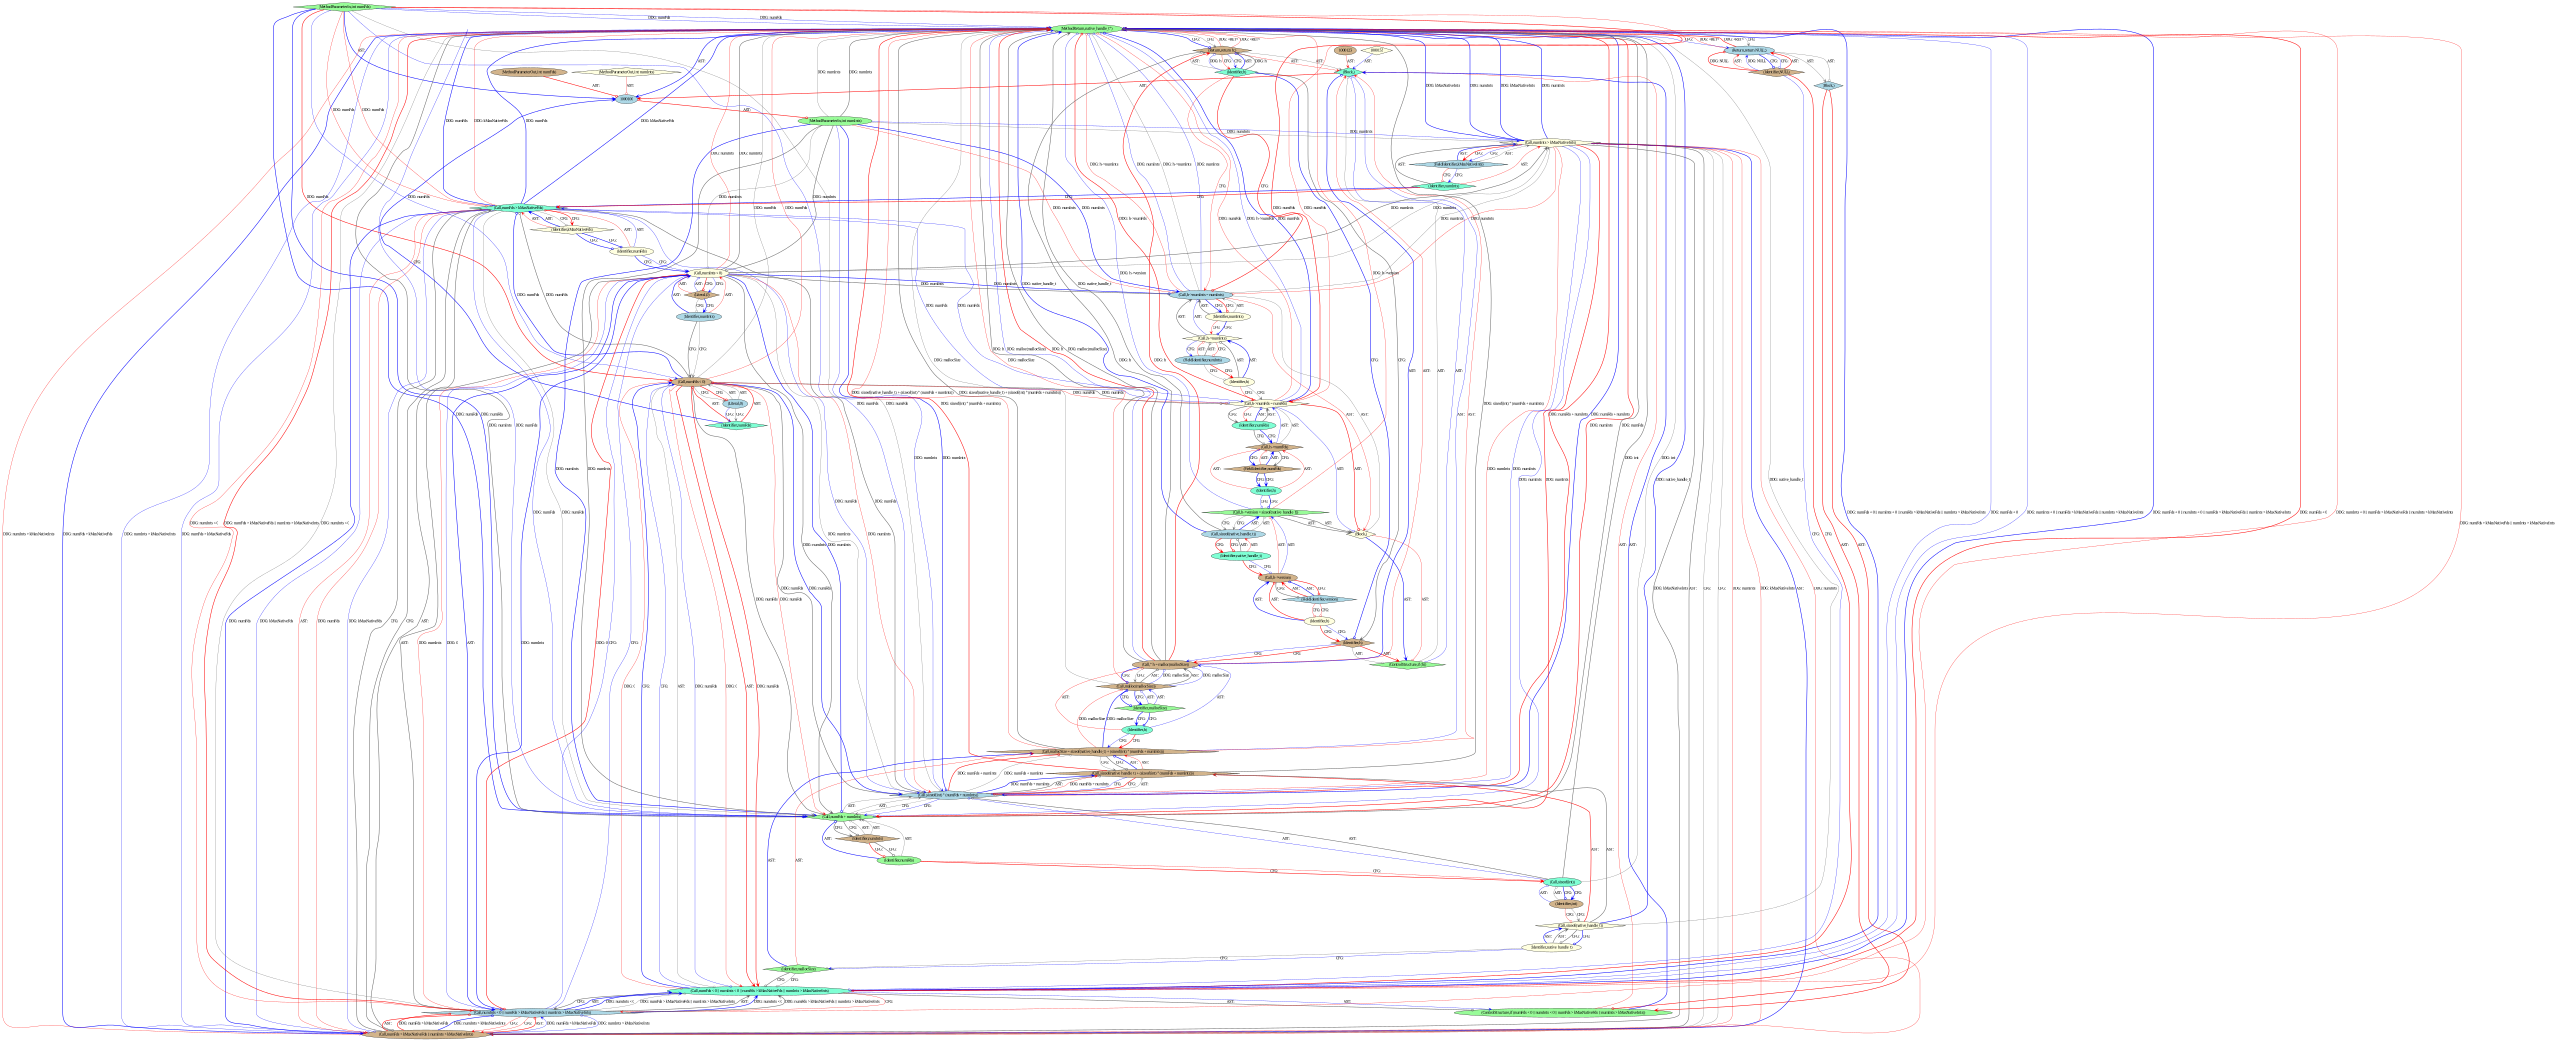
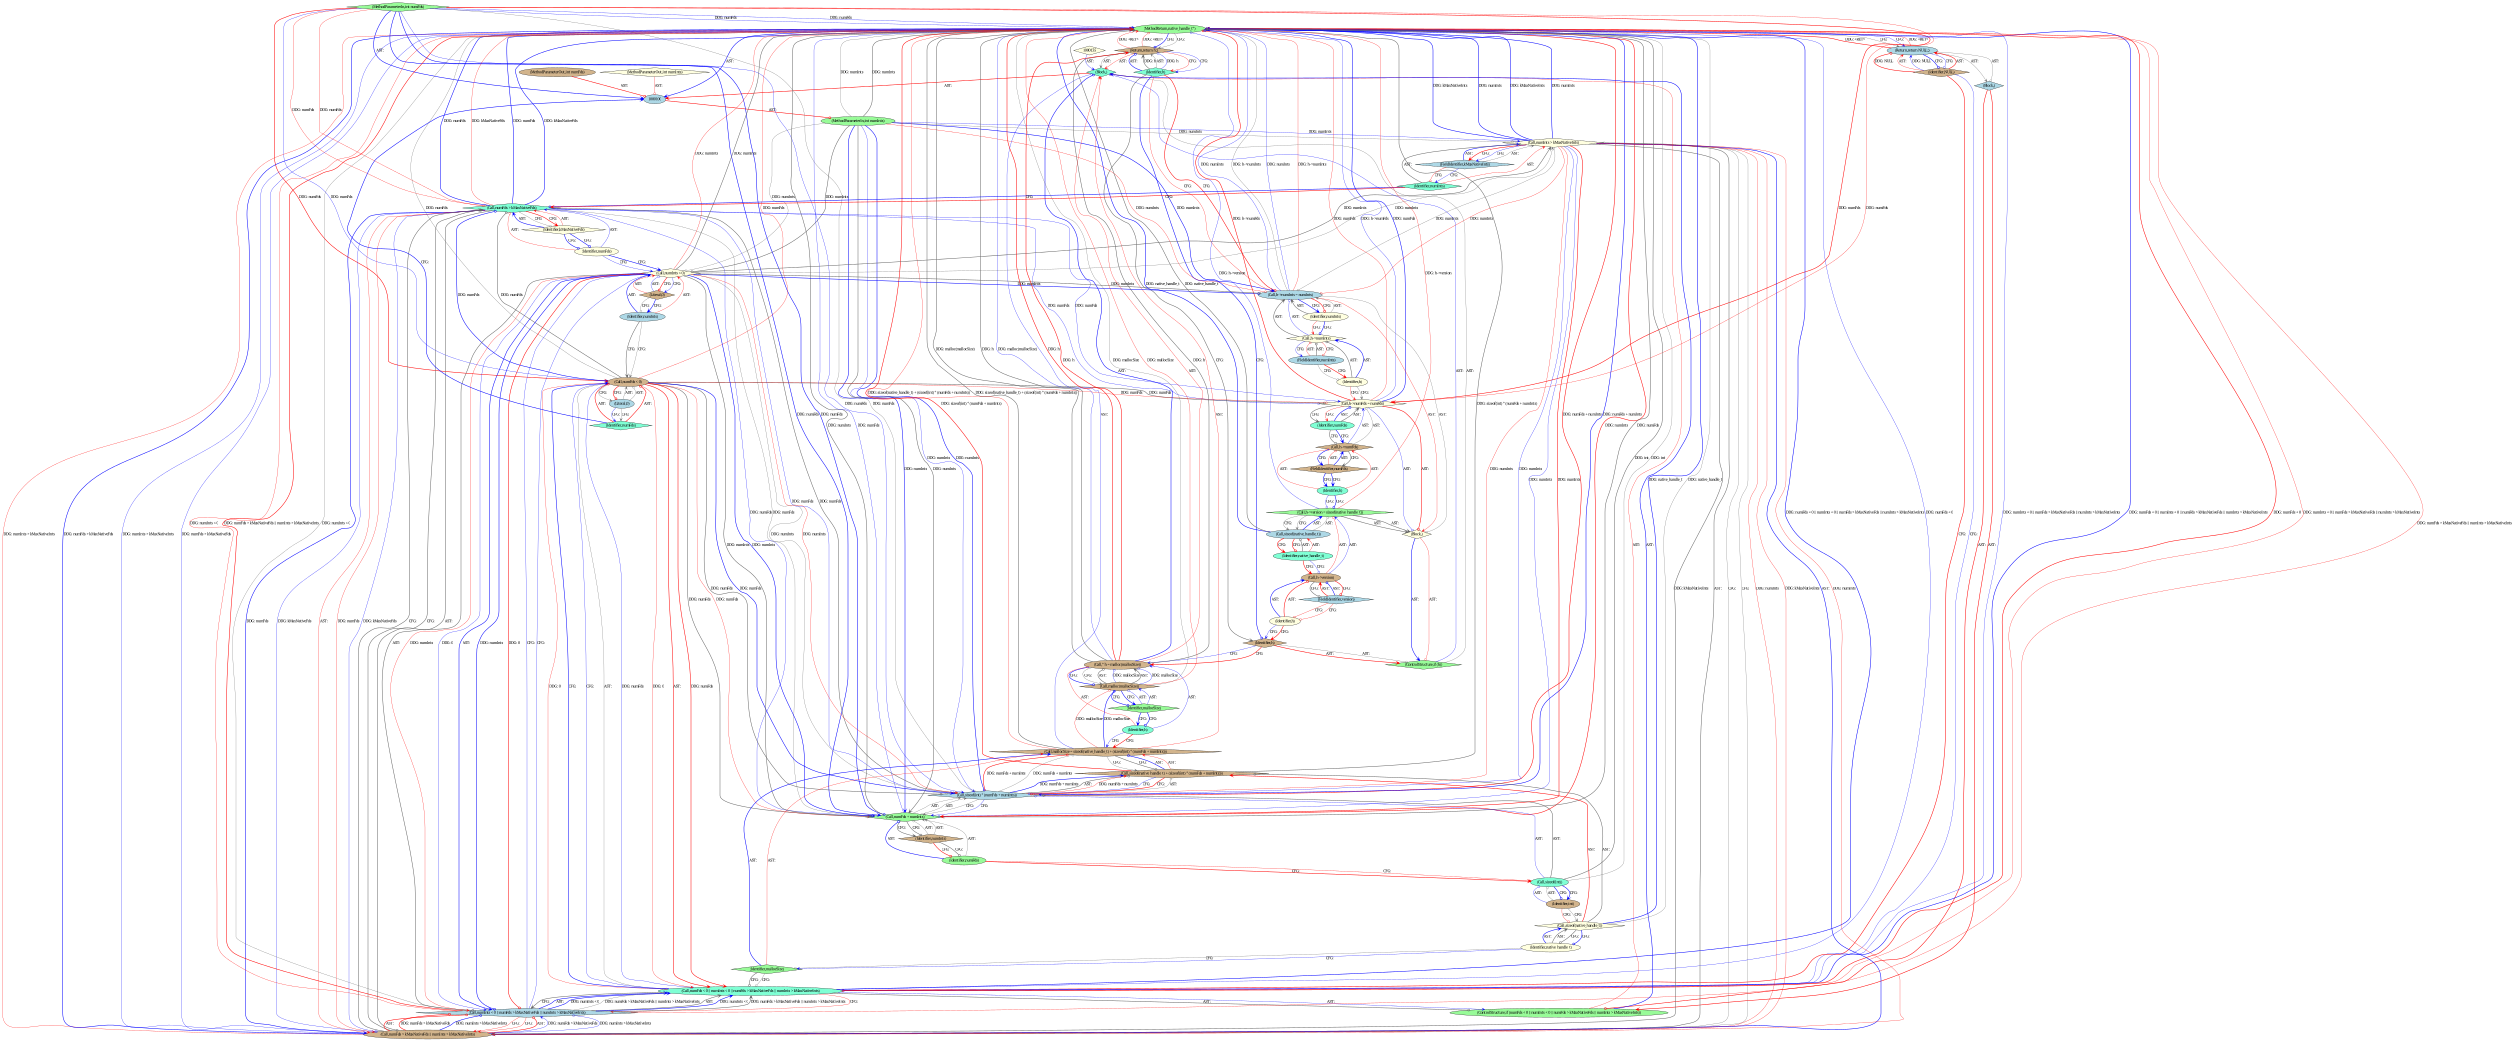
(1345, 50) -> none
(708, 273) -> (670, 273)
